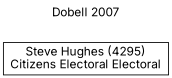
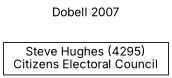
(86, 59) -> (86, 59)
